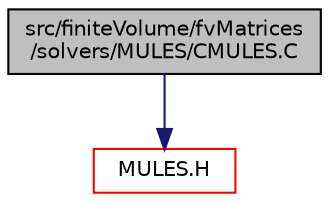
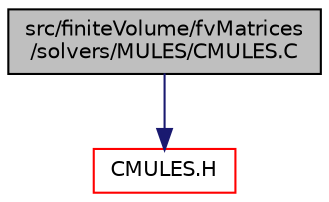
(165, 171) -> (165, 171)
